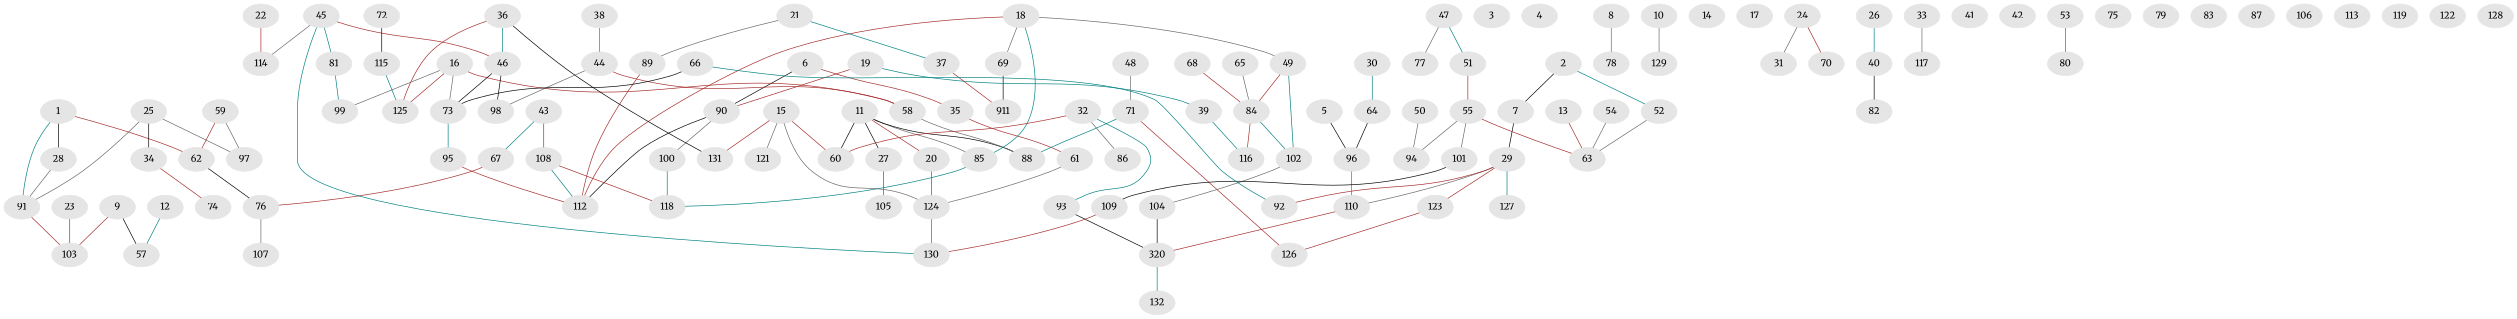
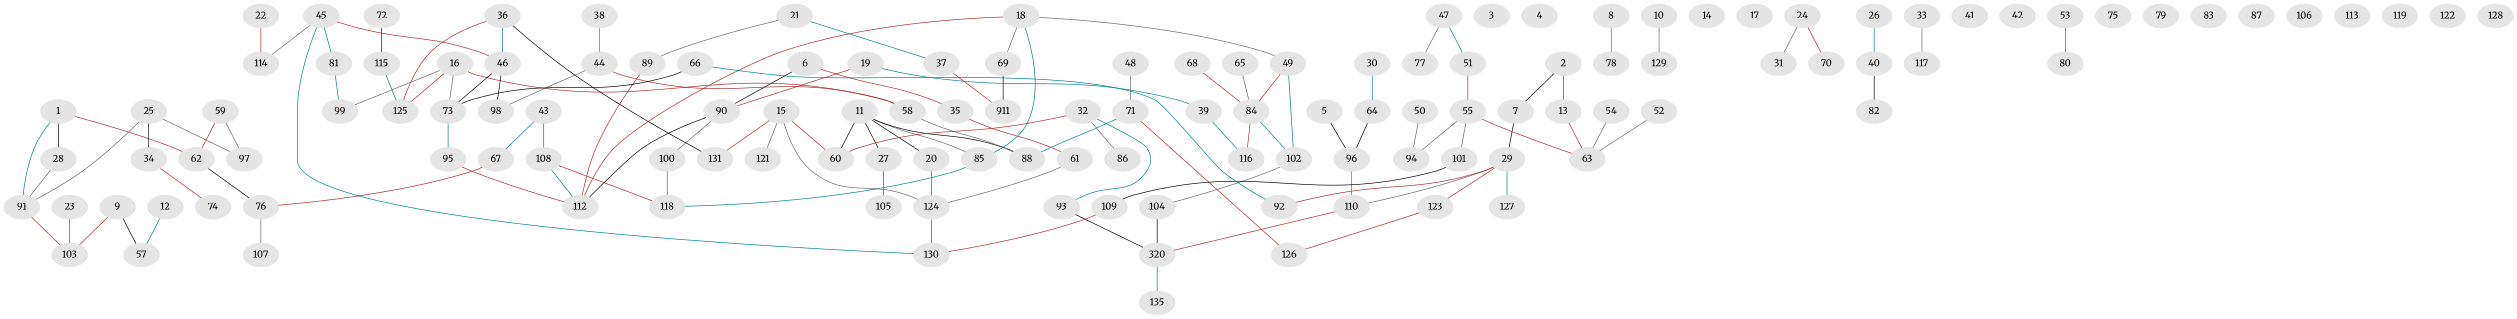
(1611, 88) -> (1563, 88)
(893, 134) -> (893, 134)
(1157, 303) -> (1157, 303)
